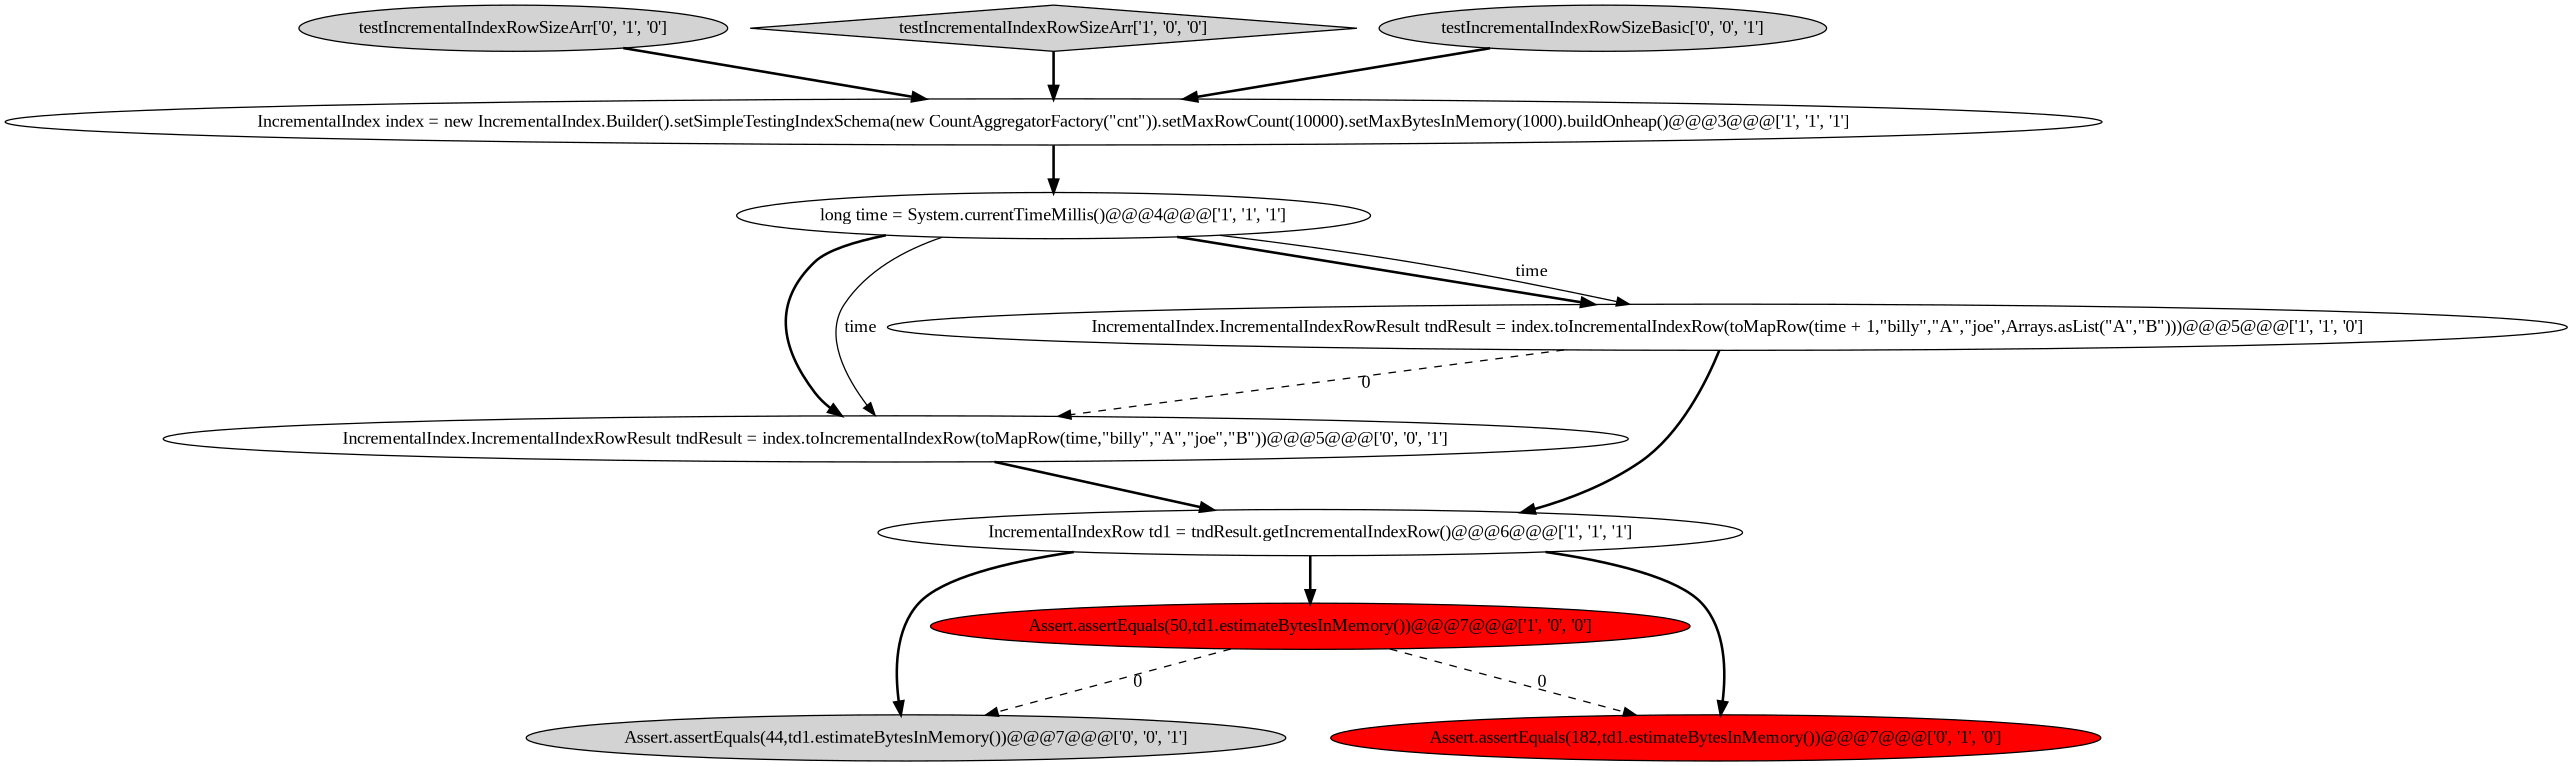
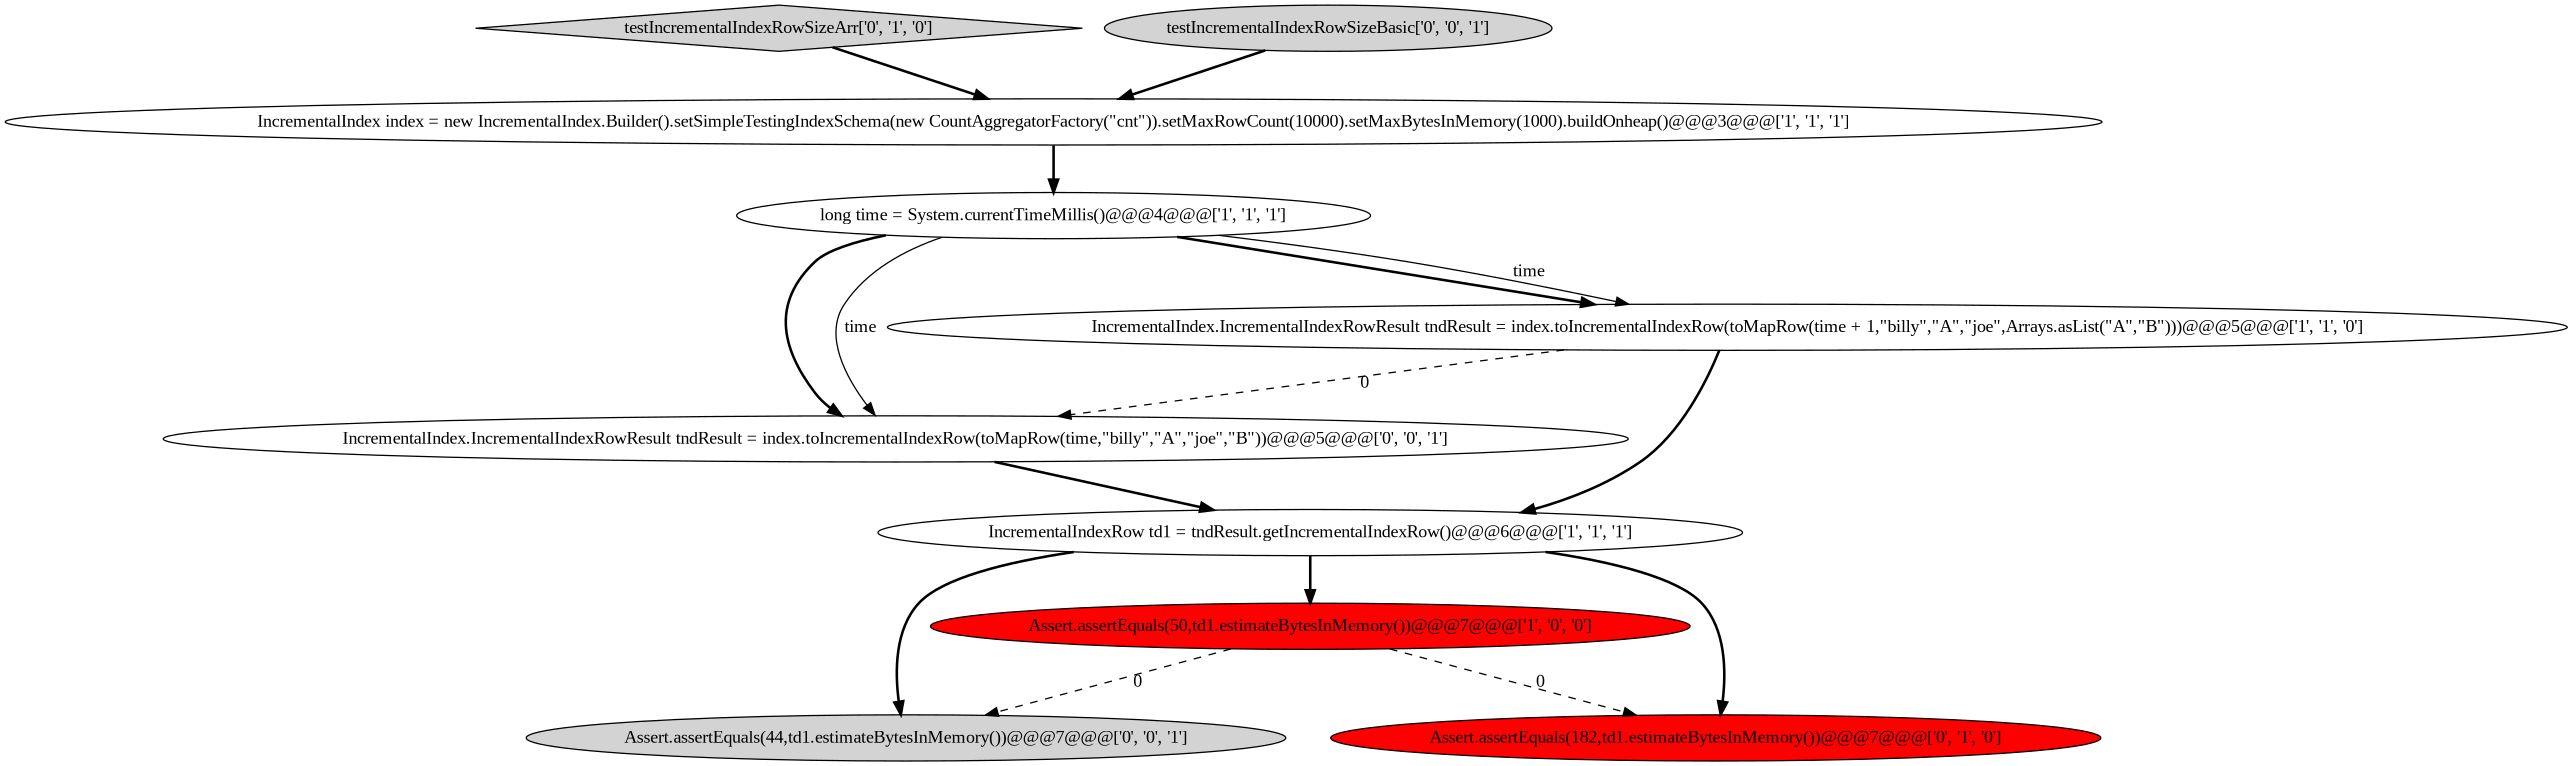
(513, 28) -> (779, 28)
(1054, 28) -> none
